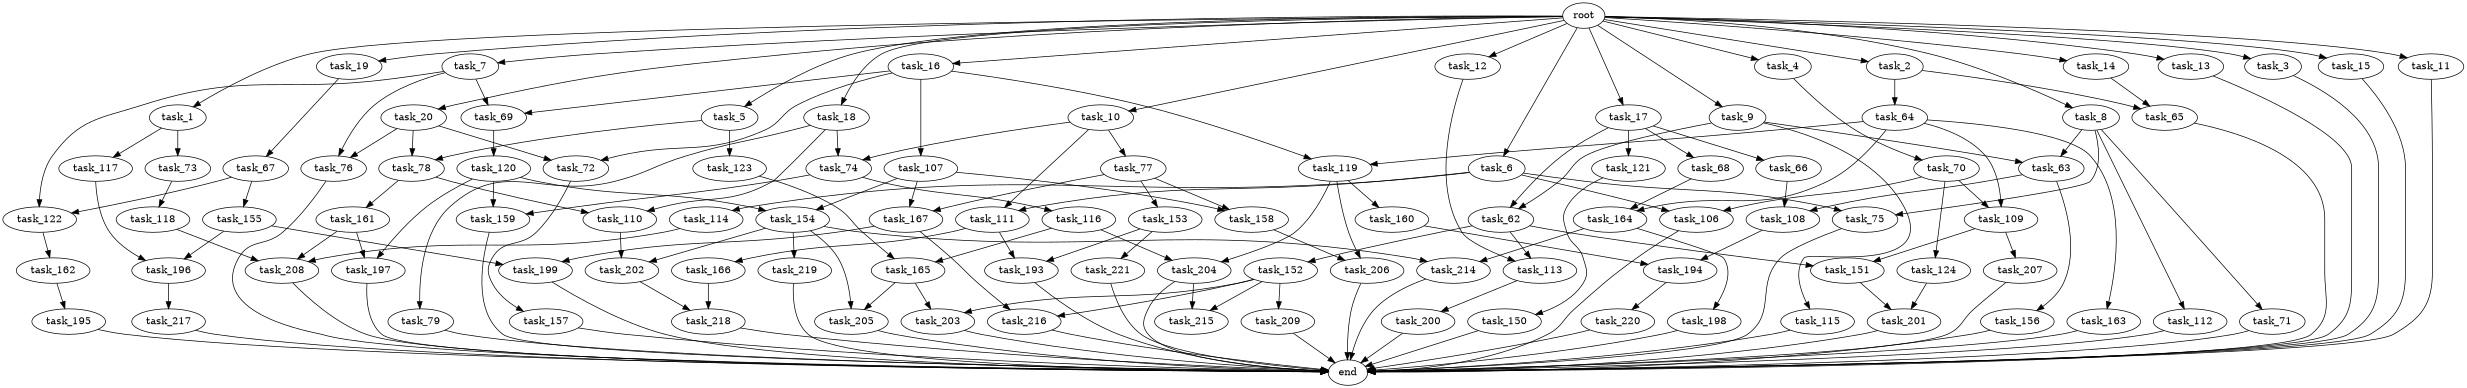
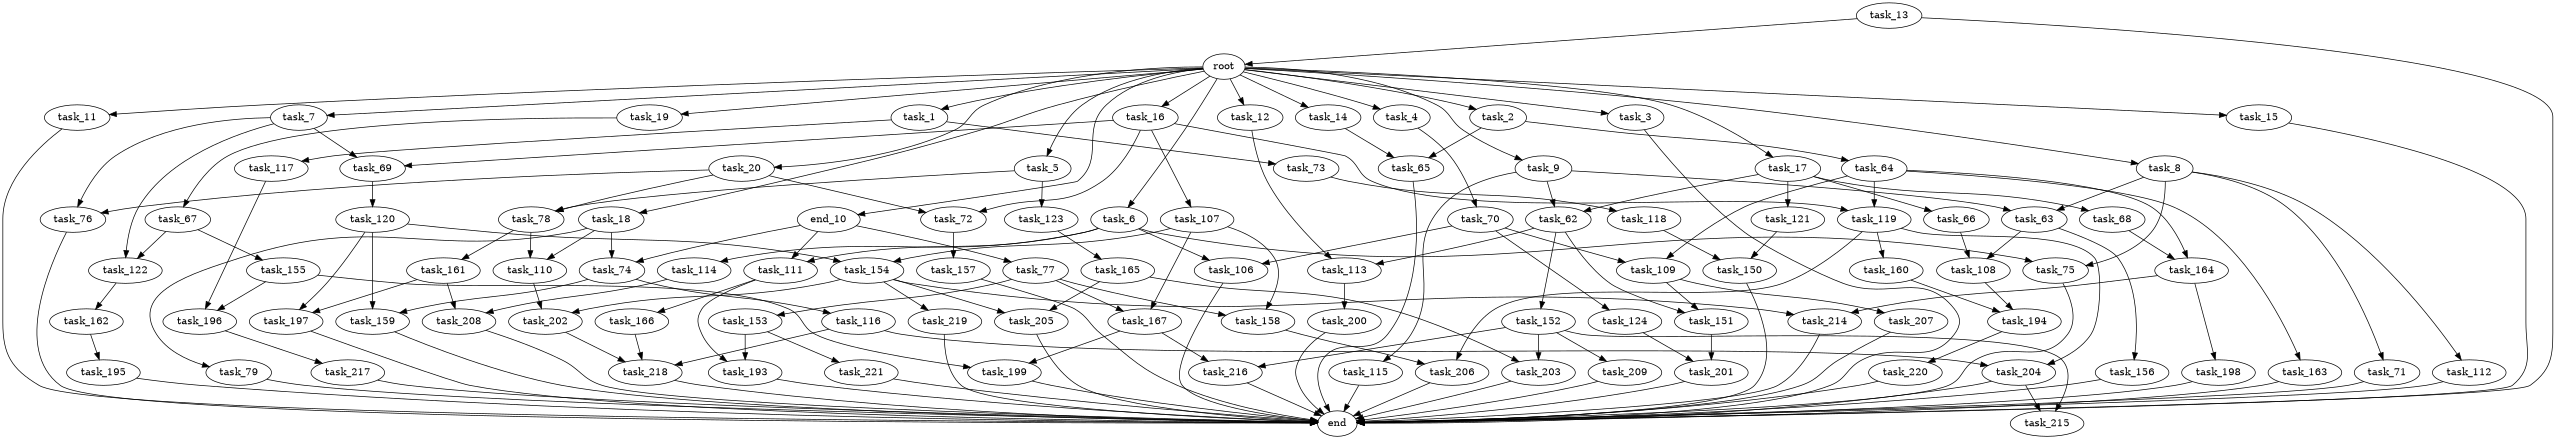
(1992, 38) -> (1555, 41)
(1101, 118) -> (829, 220)
(214, 244) -> (1692, 245)
(991, 246) -> (755, 346)
